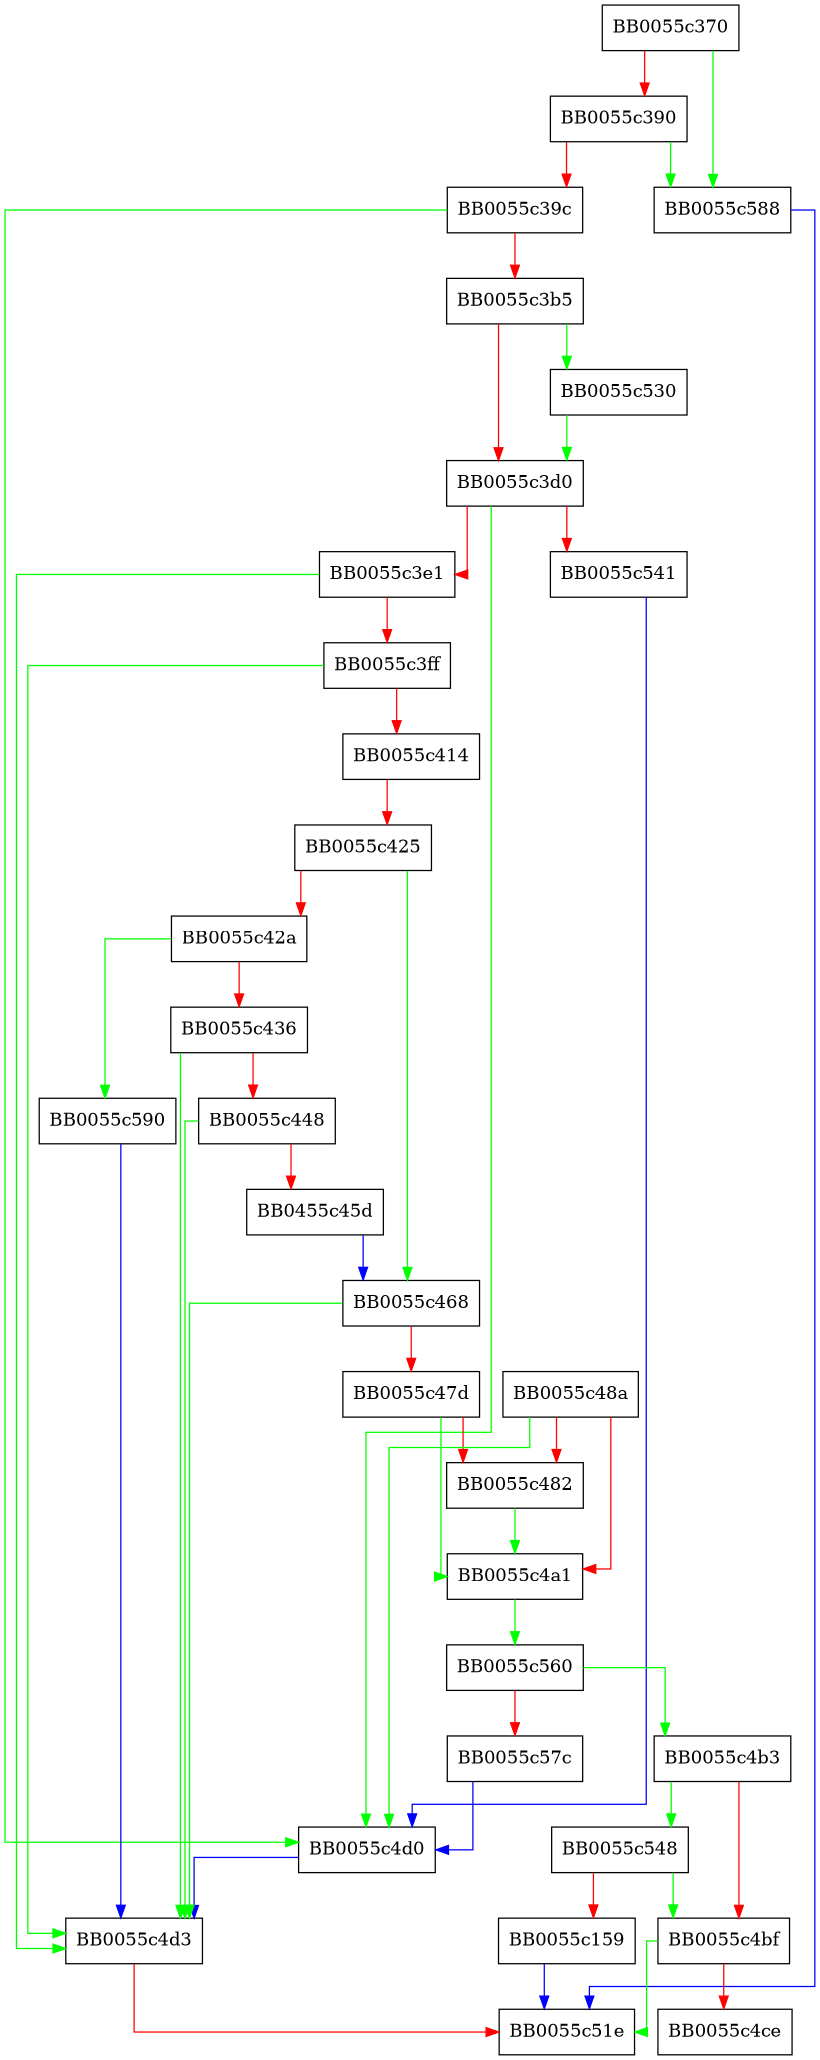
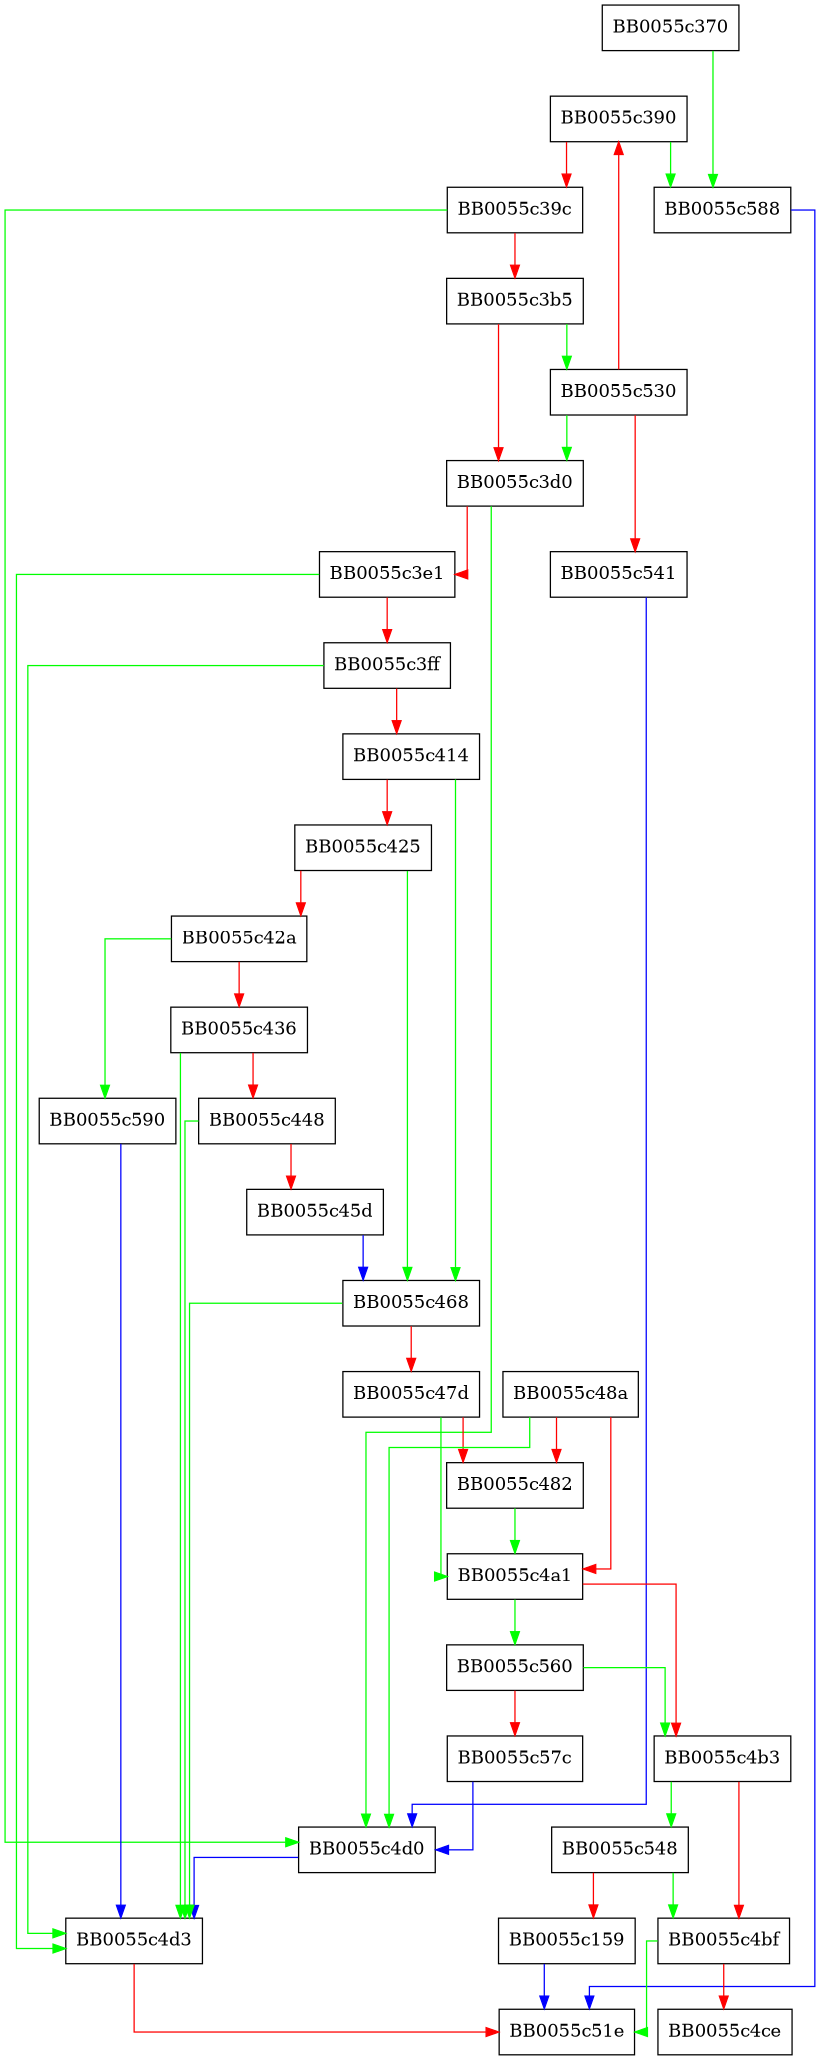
(645, 67) -> (619, 262)
(567, 522) -> (635, 477)
none -> (456, 1024)
(315, 1212) -> (315, 1212)
none -> (676, 1607)
